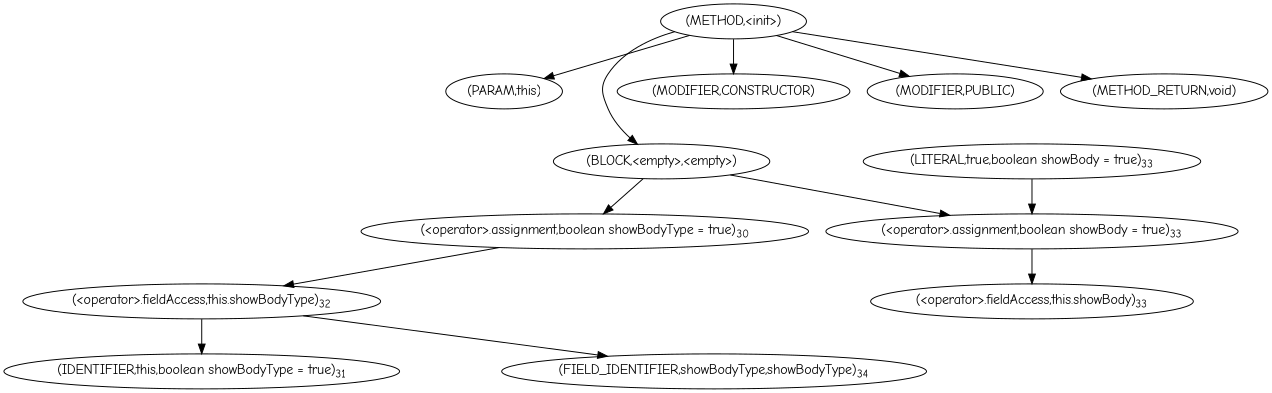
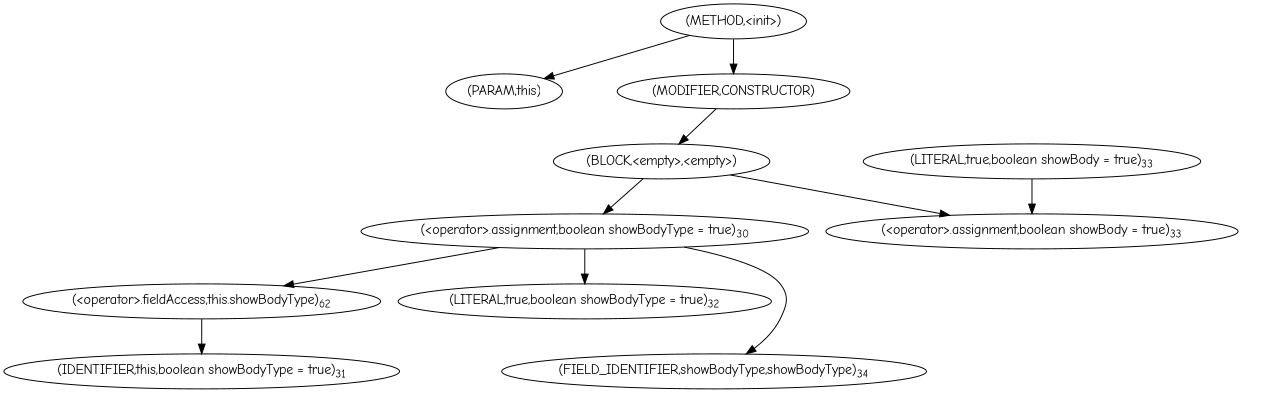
(610, 71) -> (701, 123)
(955, 91) -> none
(1164, 91) -> none
(325, 300) -> (325, 300)
none -> (585, 301)
(1032, 301) -> none
(450, 335) -> (770, 275)
